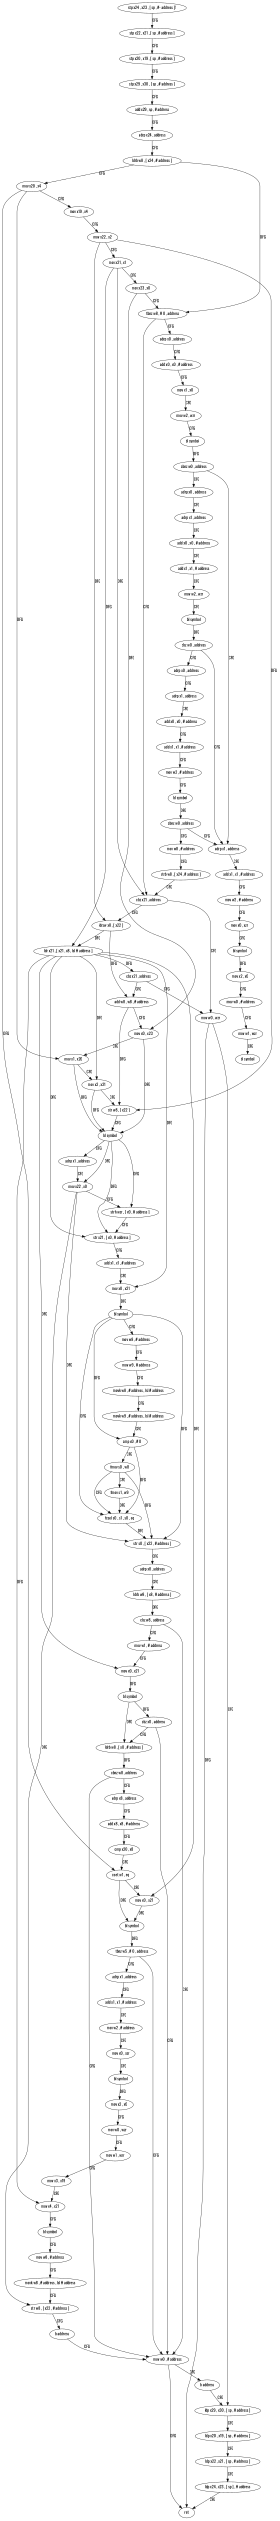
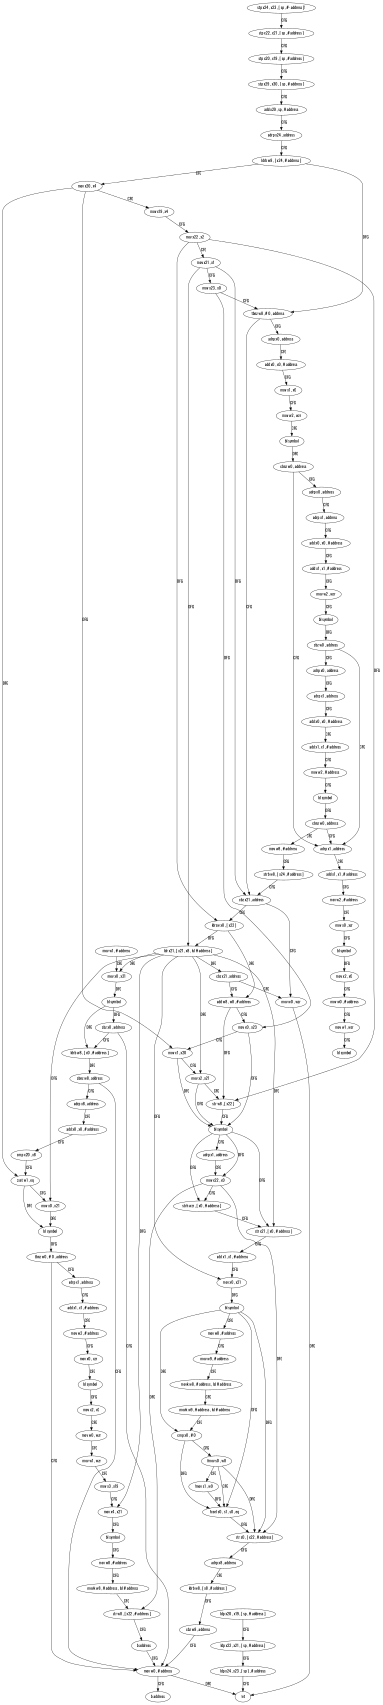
(151, 1632) -> none
(132, 1952) -> (51, 1257)
(228, 2411) -> none
